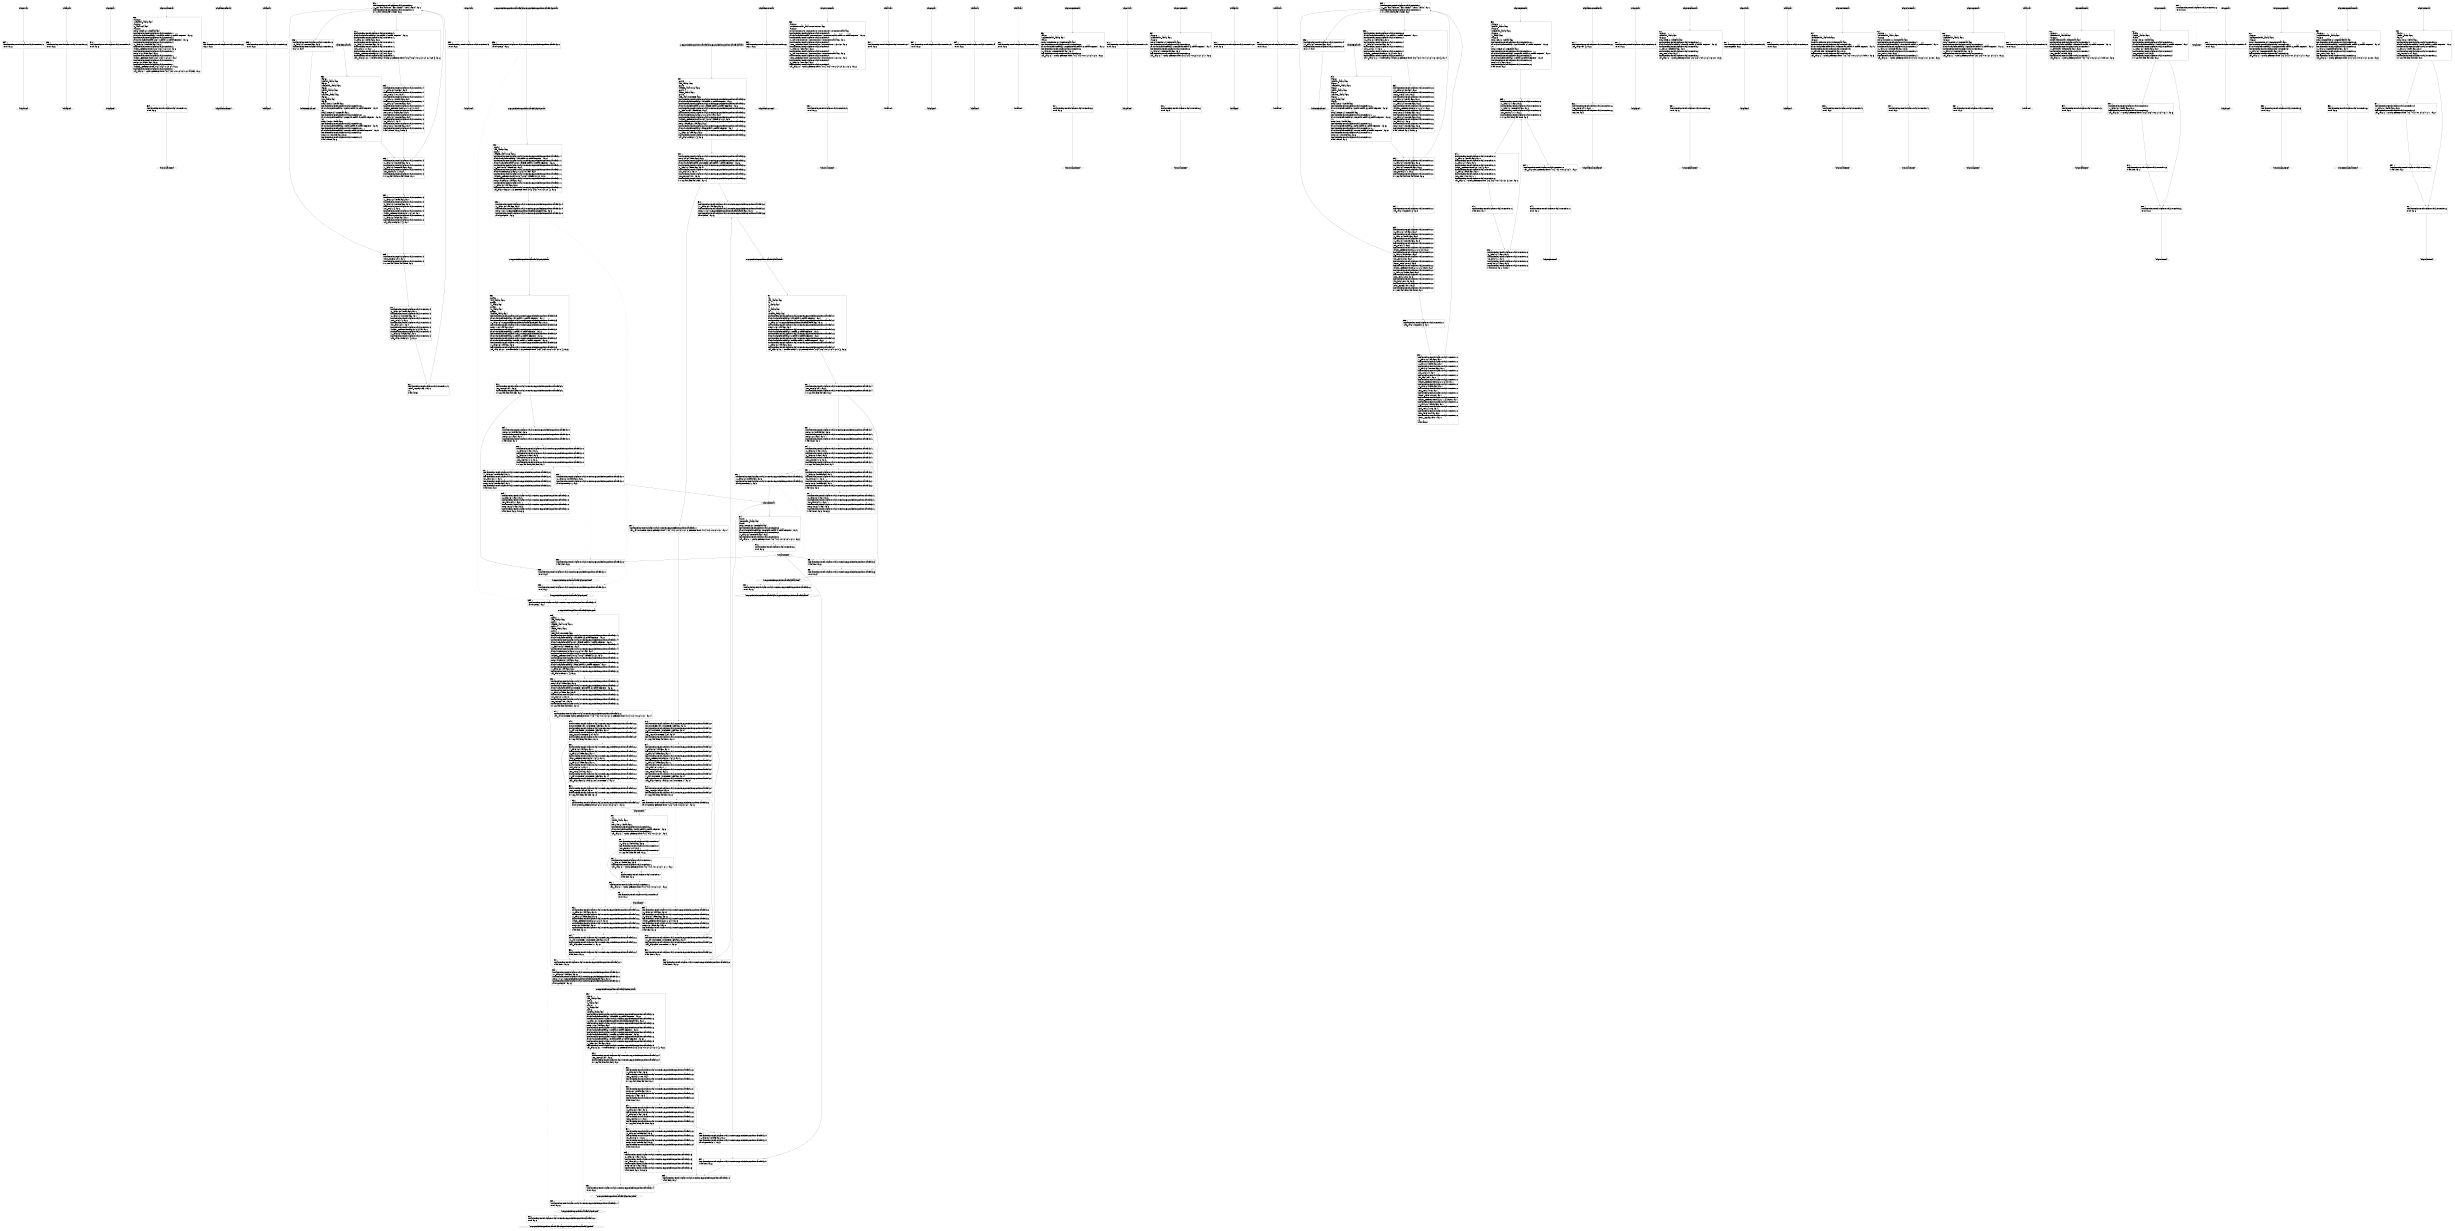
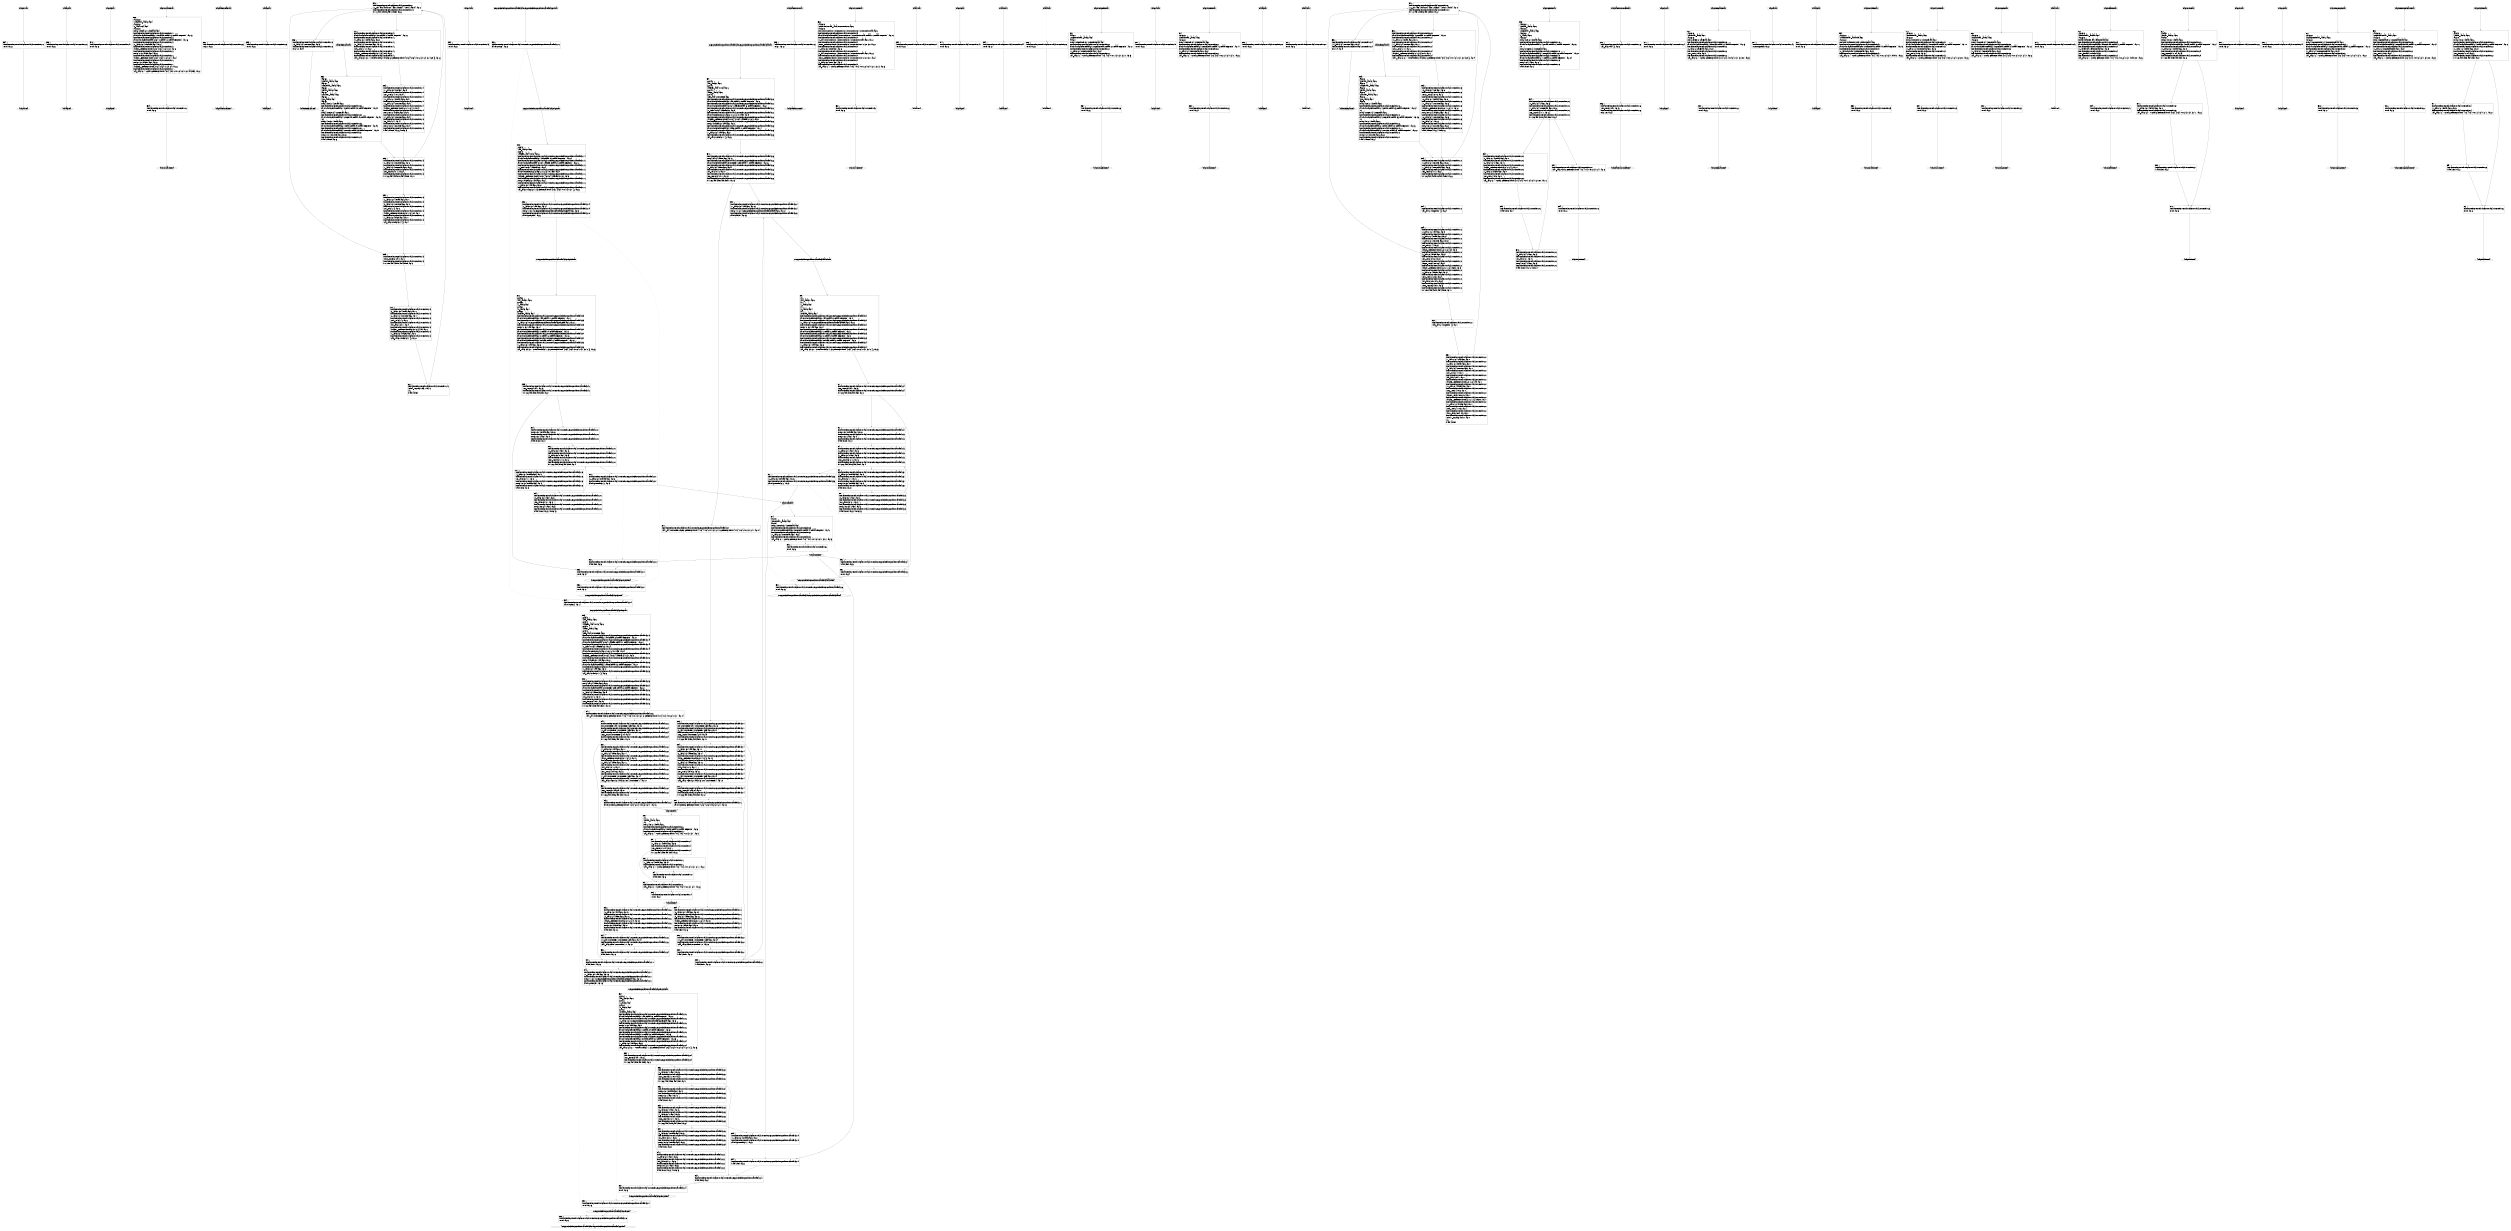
none -> (2239, 8)
